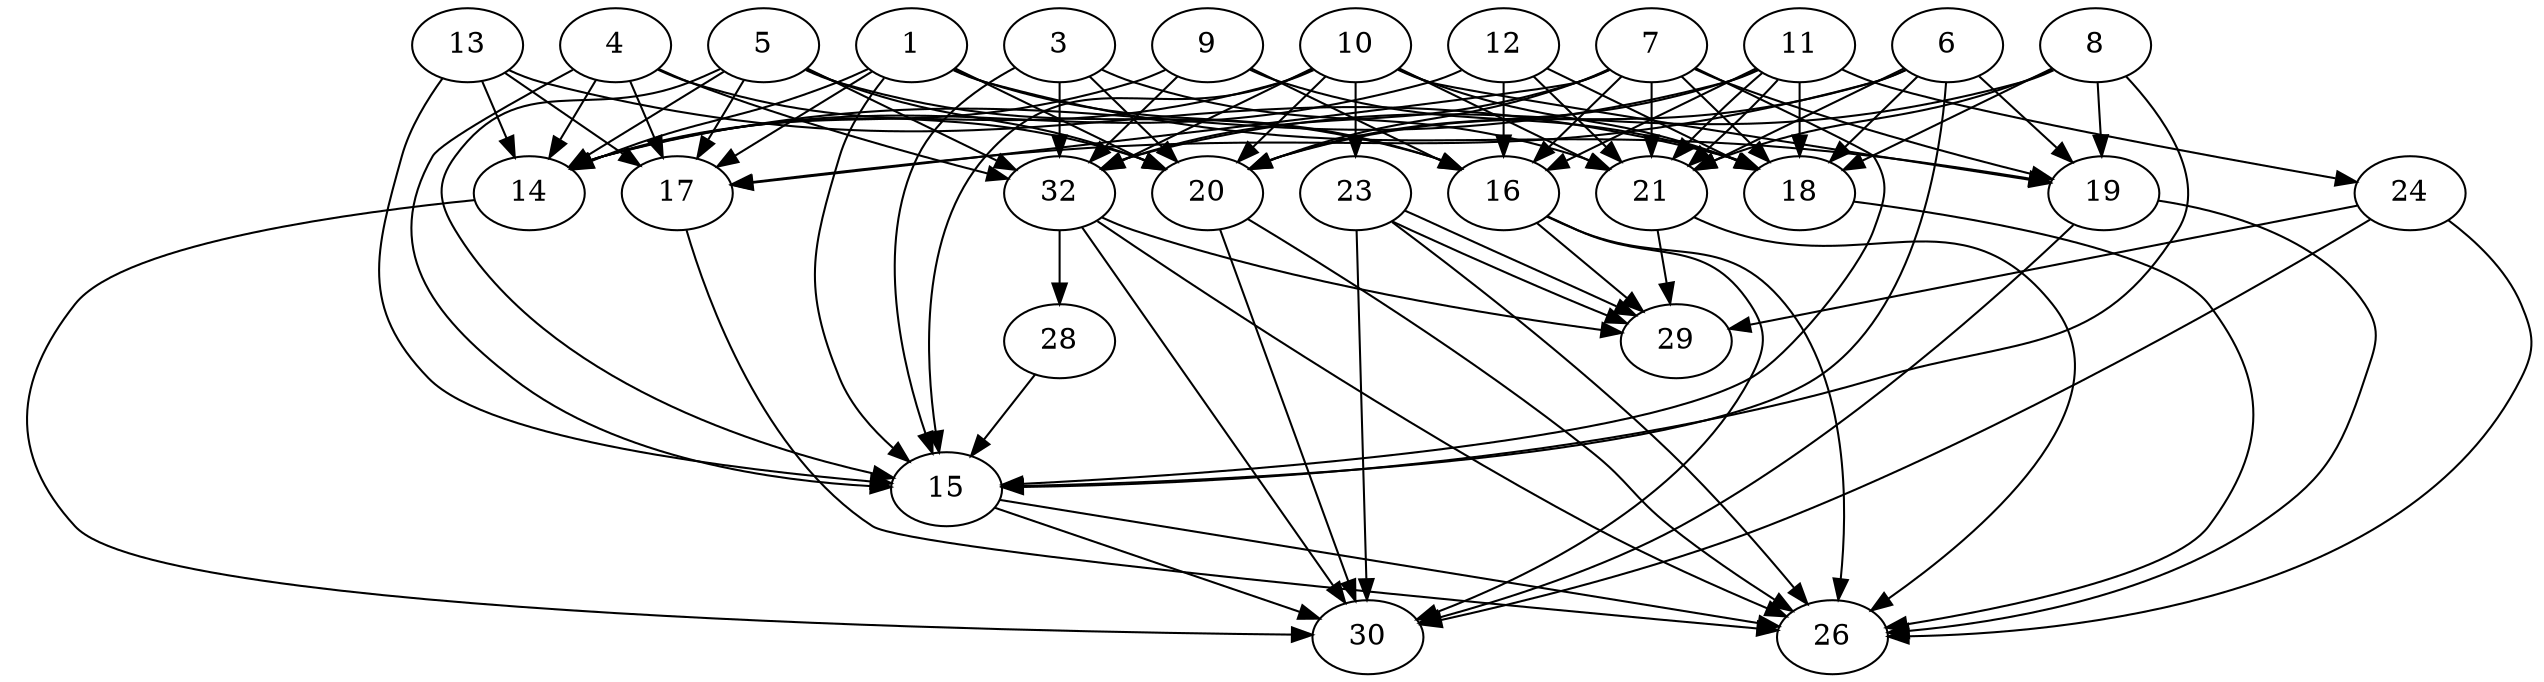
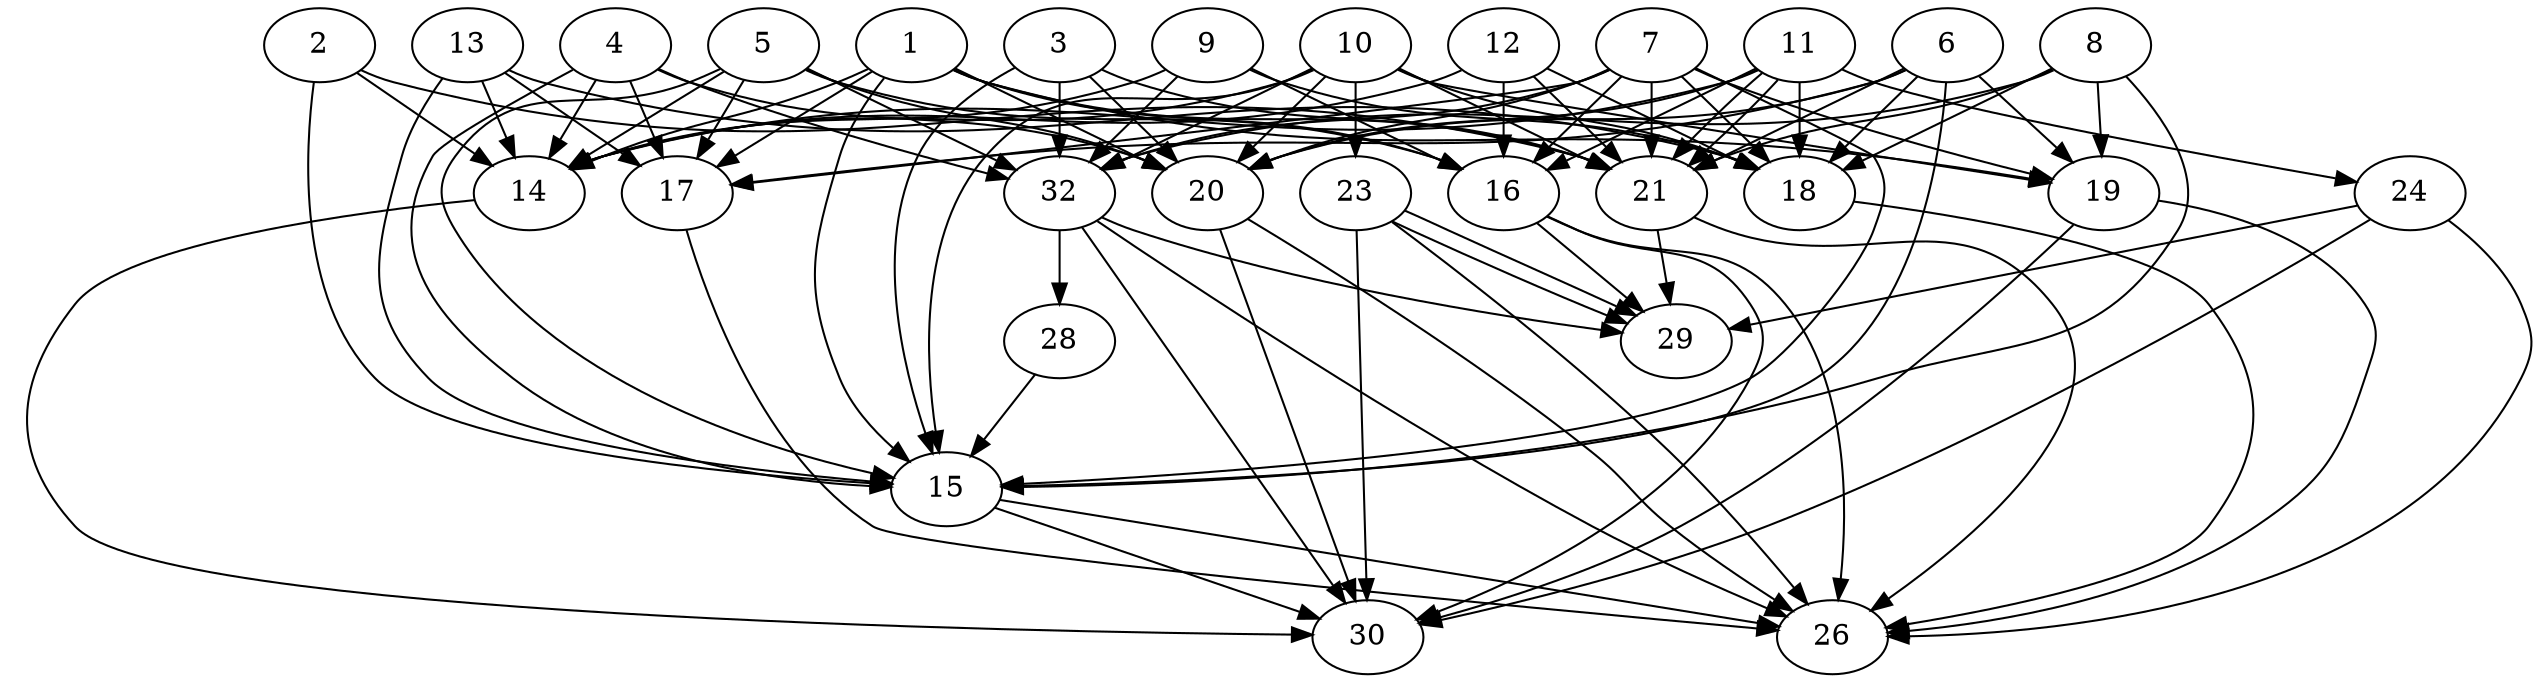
none -> (320, 45)
none -> (1271, 119)
